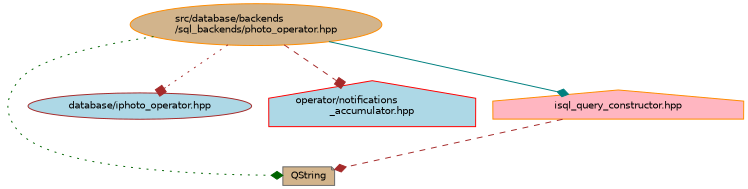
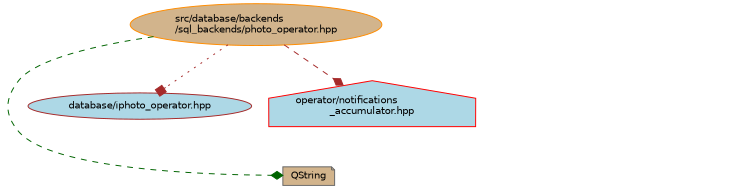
(309, 62) -> (309, 62)
(618, 106) -> none
(44, 147) -> (44, 147)
